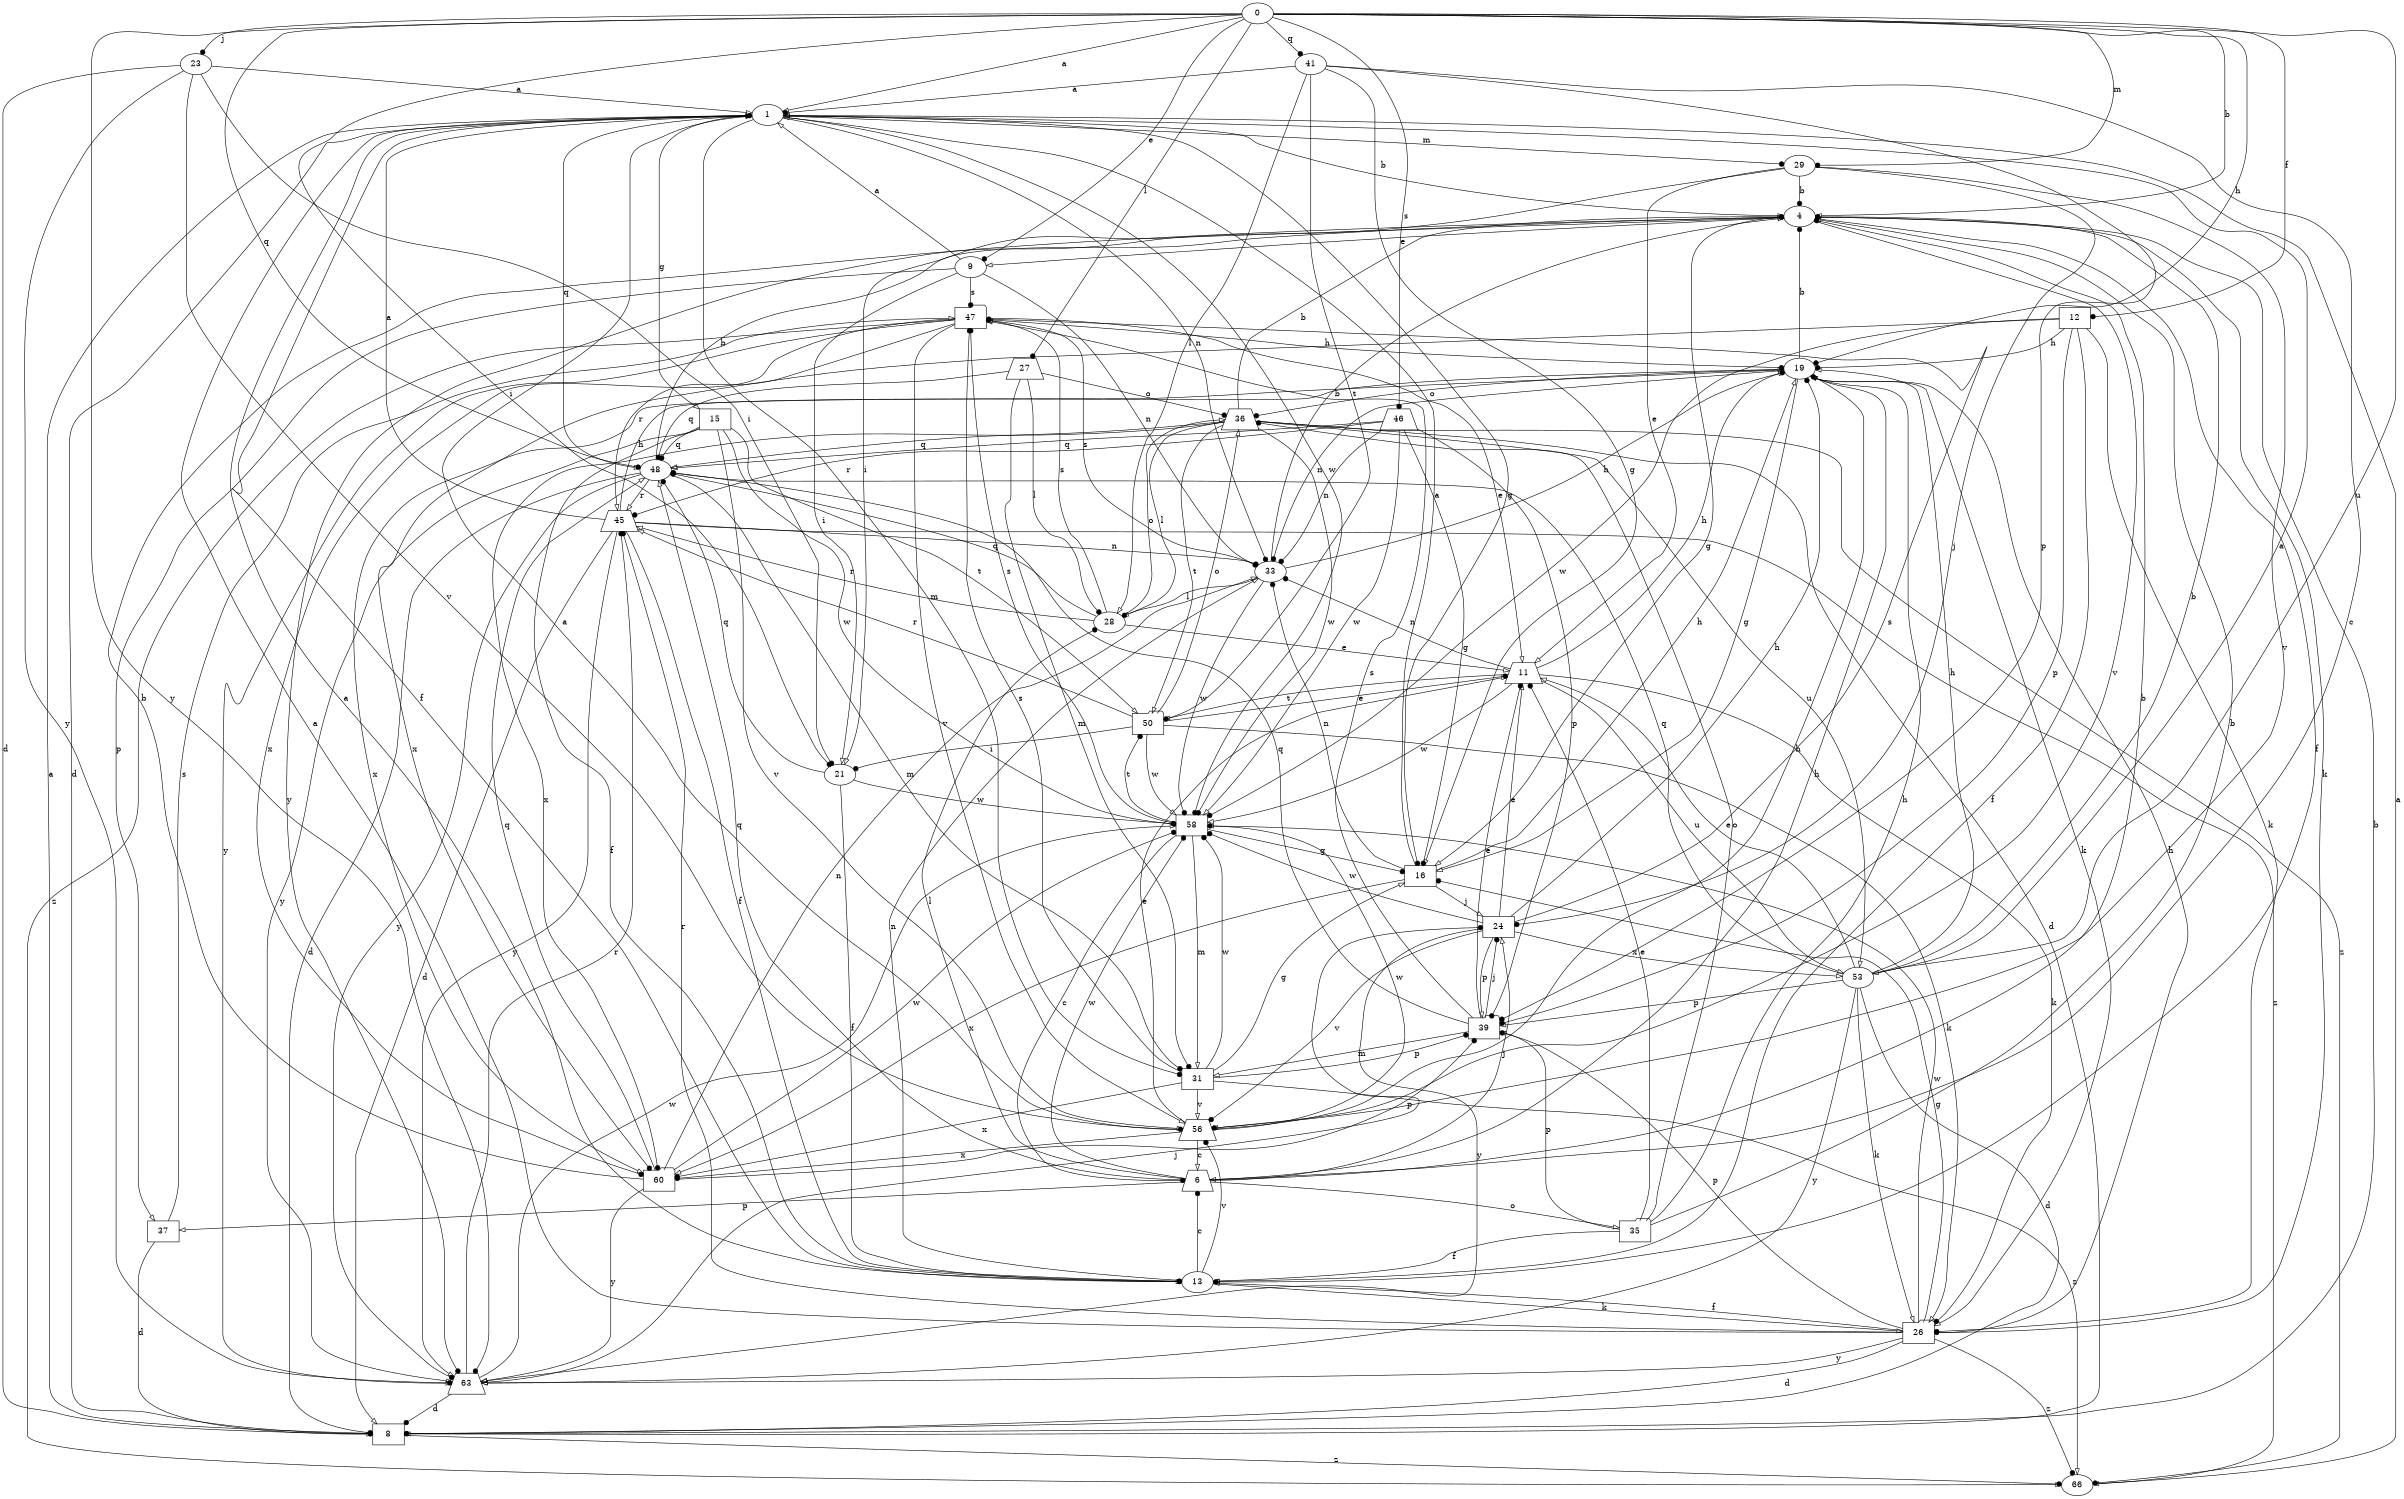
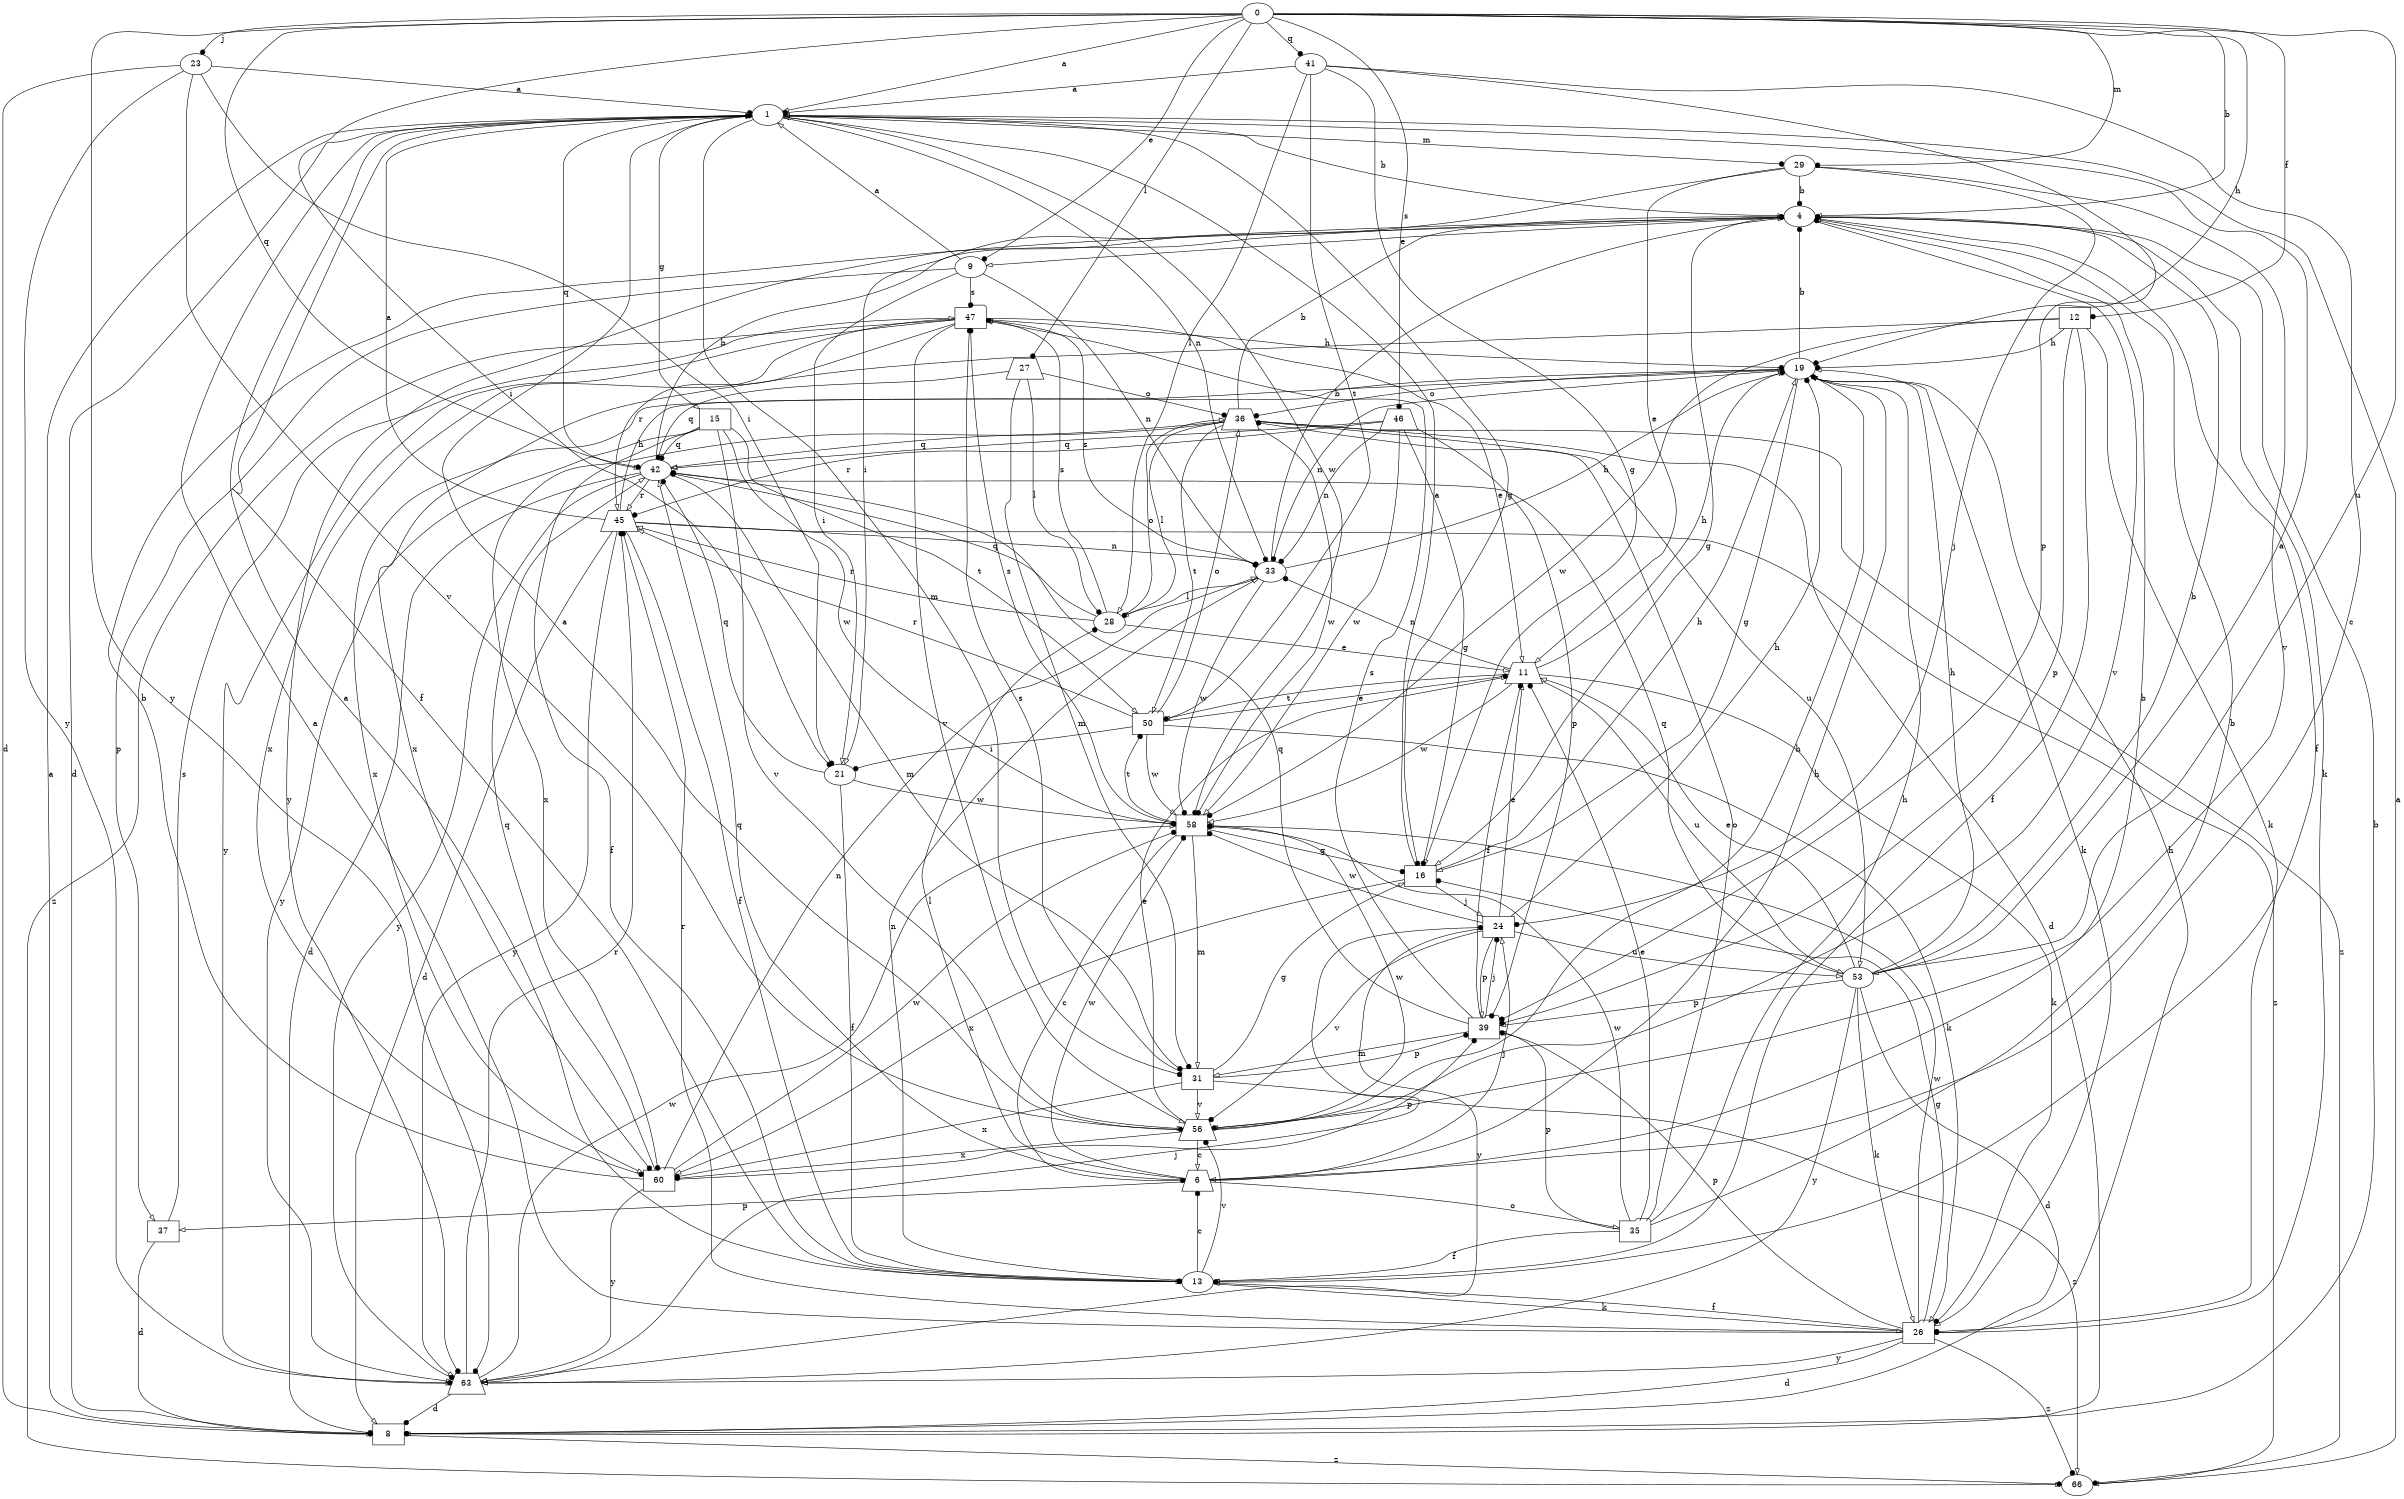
(466, 88) -> (466, 88)
(1899, 358) -> none
(656, 470) -> (656, 470)
(1325, 740) -> none
(1488, 851) -> (1488, 851)
(1635, 952) -> (1635, 952)
(1222, 954) -> (1537, 932)
